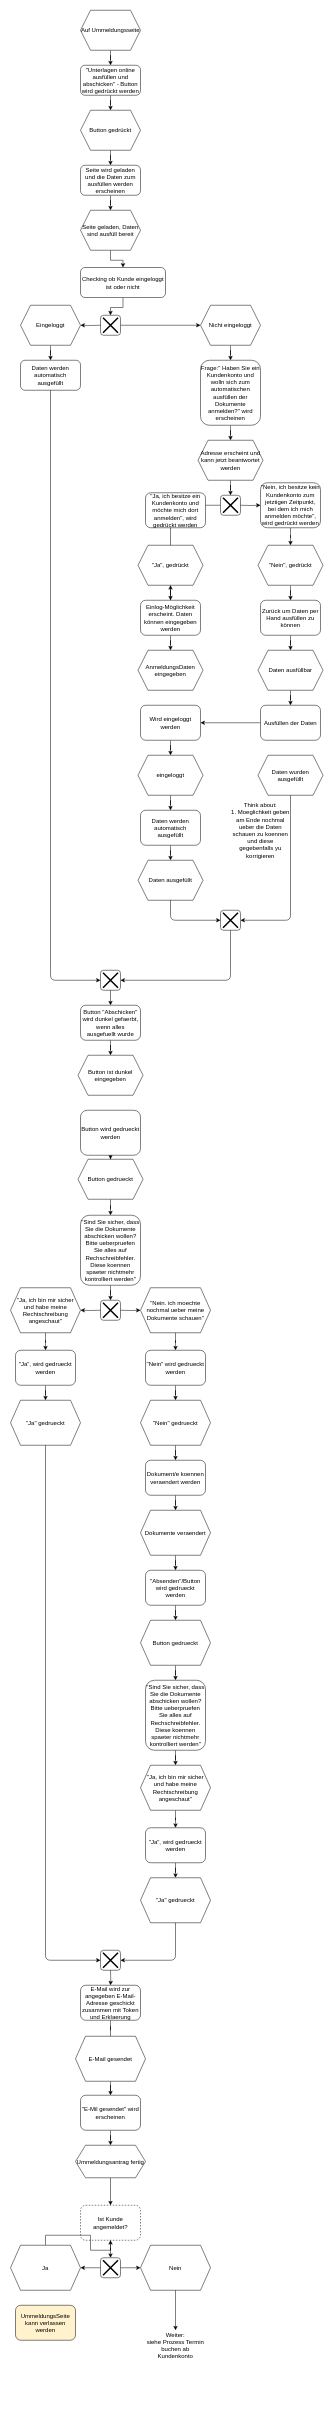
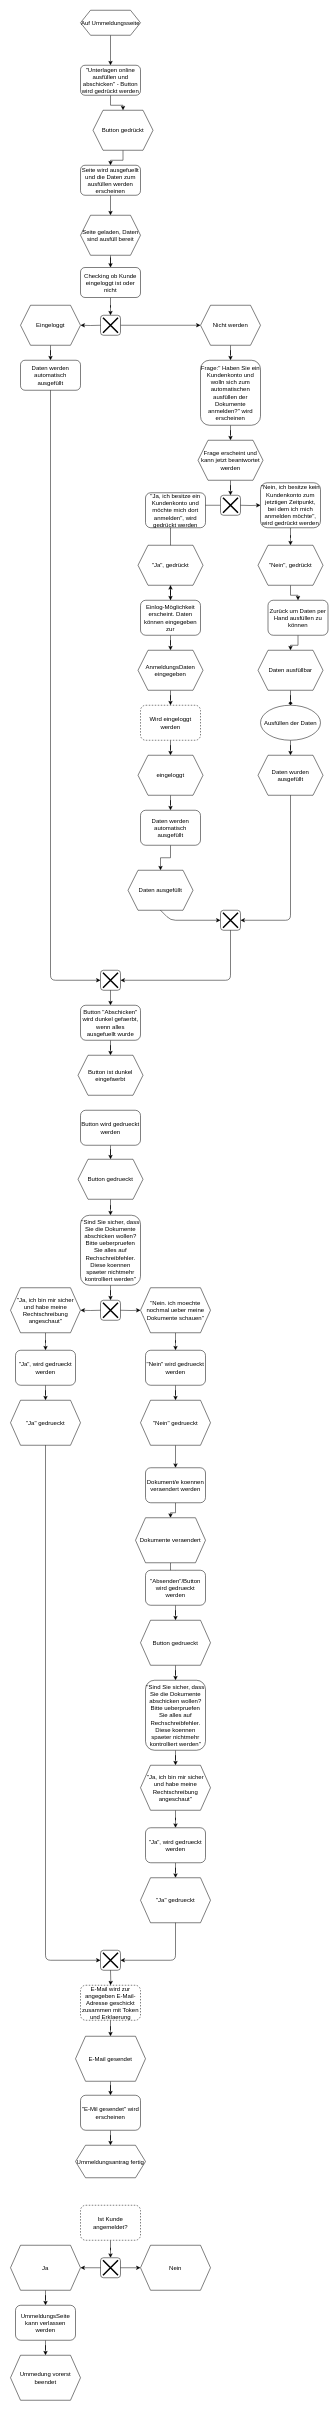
(110, 30) -> (110, 23)
(110, 130) -> (123, 130)
(110, 180) -> (110, 180)
(110, 230) -> (110, 235)
(123, 283) -> (110, 283)
(230, 325) -> (230, 325)
(230, 460) -> (230, 460)
(170, 618) -> (170, 618)
(290, 618) -> (298, 618)
none -> (170, 698)
(290, 699) -> (290, 700)
(170, 723) -> (170, 723)
(205, 723) -> (290, 748)
(290, 723) -> (290, 723)
(260, 830) -> none
(170, 880) -> (160, 890)
(110, 1075) -> (110, 1075)
(110, 1133) -> (110, 1128)
(175, 1478) -> (175, 1485)
(175, 1533) -> (170, 1540)
(110, 2003) -> (110, 2003)
(110, 2033) -> (110, 2030)
(110, 2200) -> none
(79, 2235) -> (45, 2298)
(45, 2323) -> (45, 2323)
(175, 2325) -> none
(175, 2345) -> none
none -> (45, 2348)
none -> (45, 2378)
